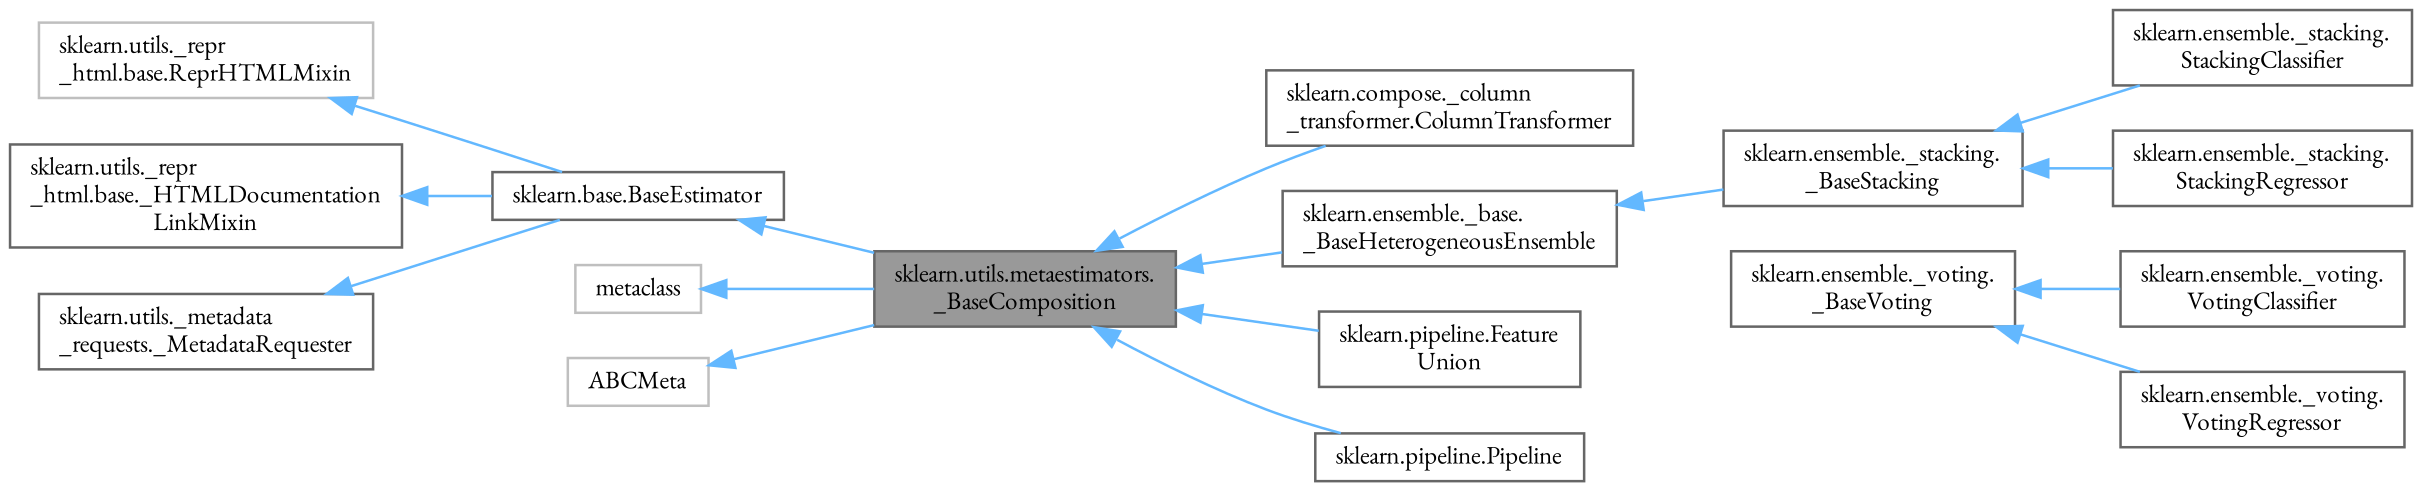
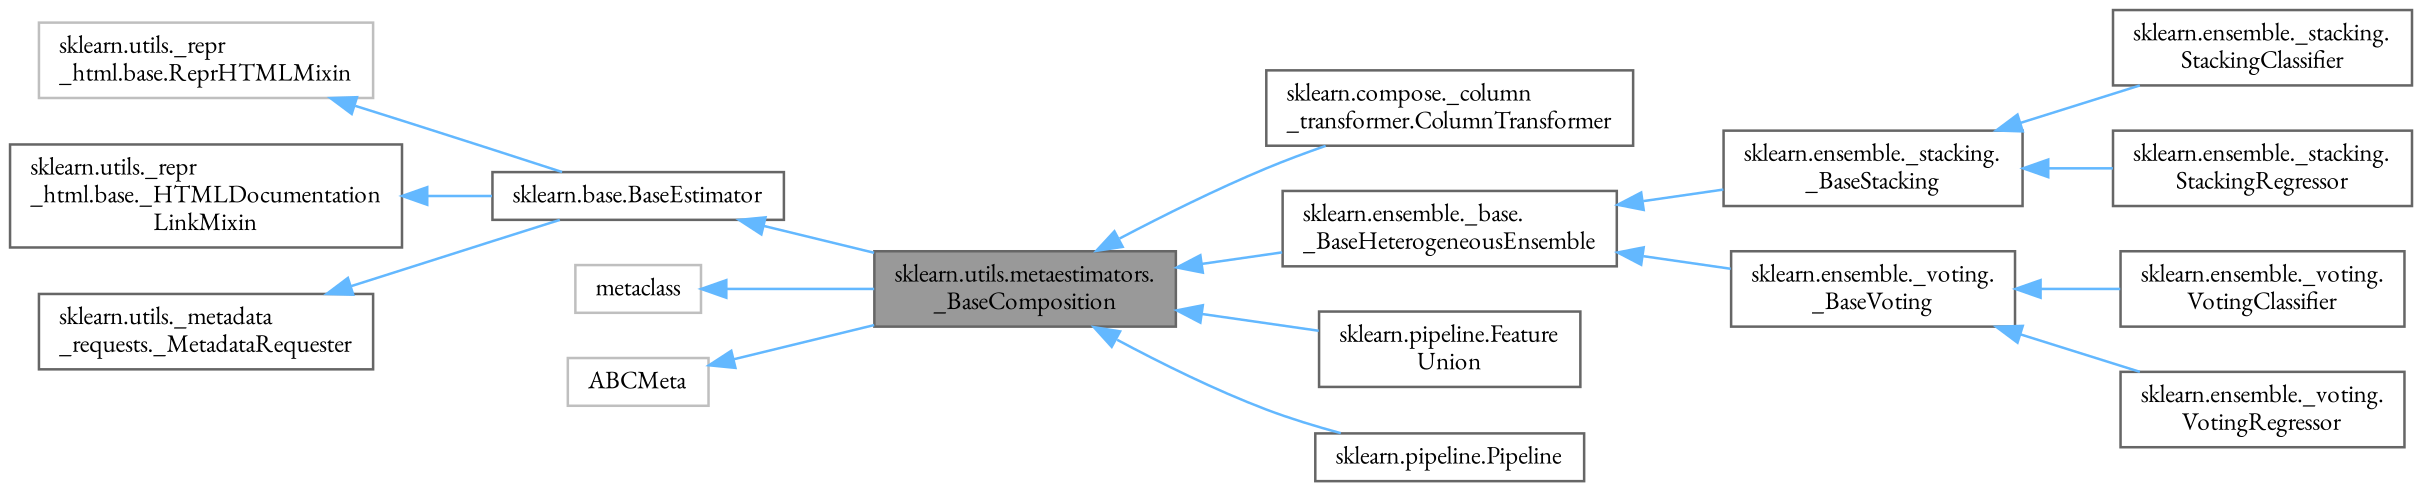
none -> (1687, 262)
